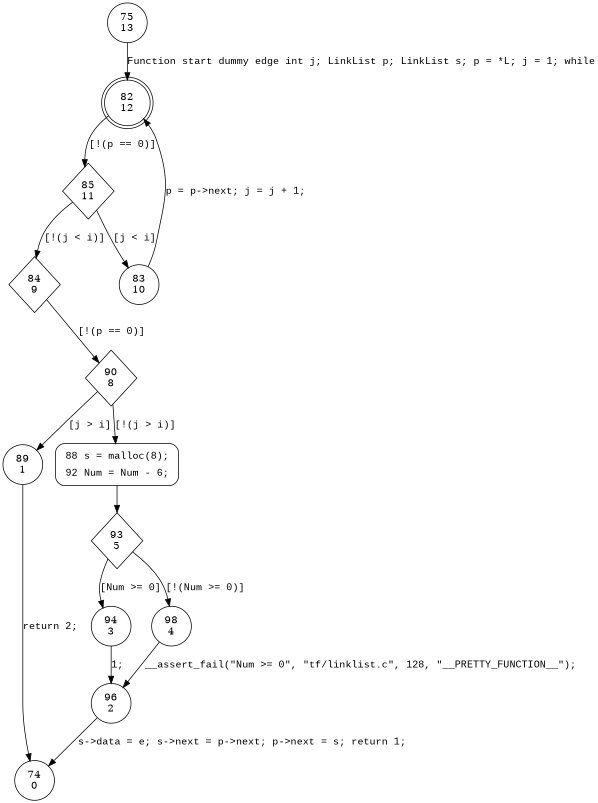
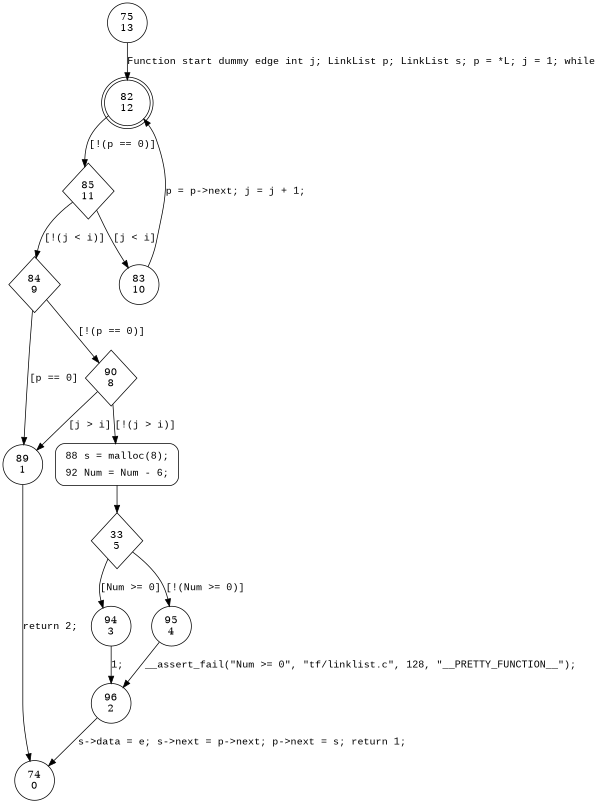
none -> (28, 374)
(117, 541) -> (117, 541)
(172, 626) -> (172, 626)
